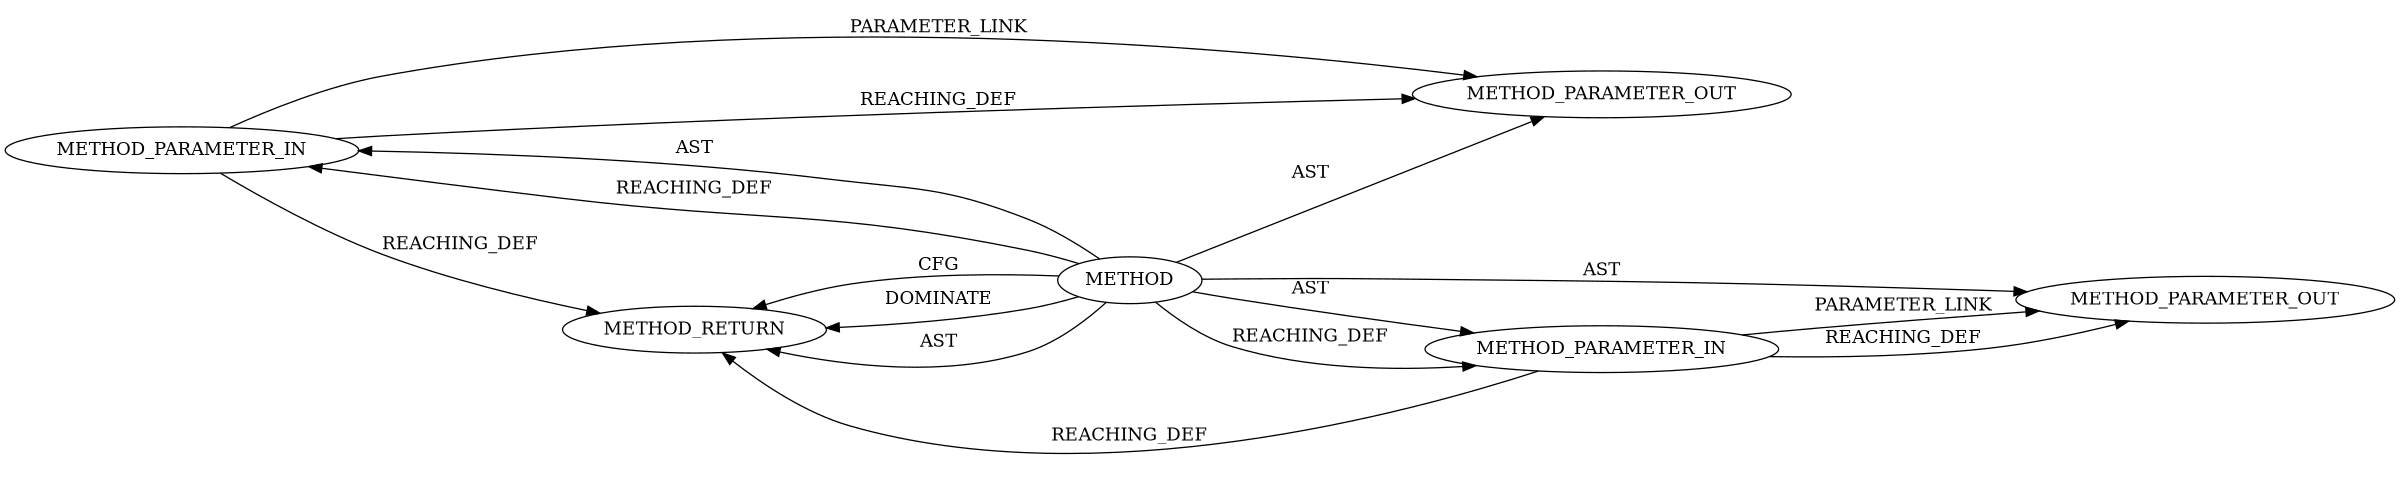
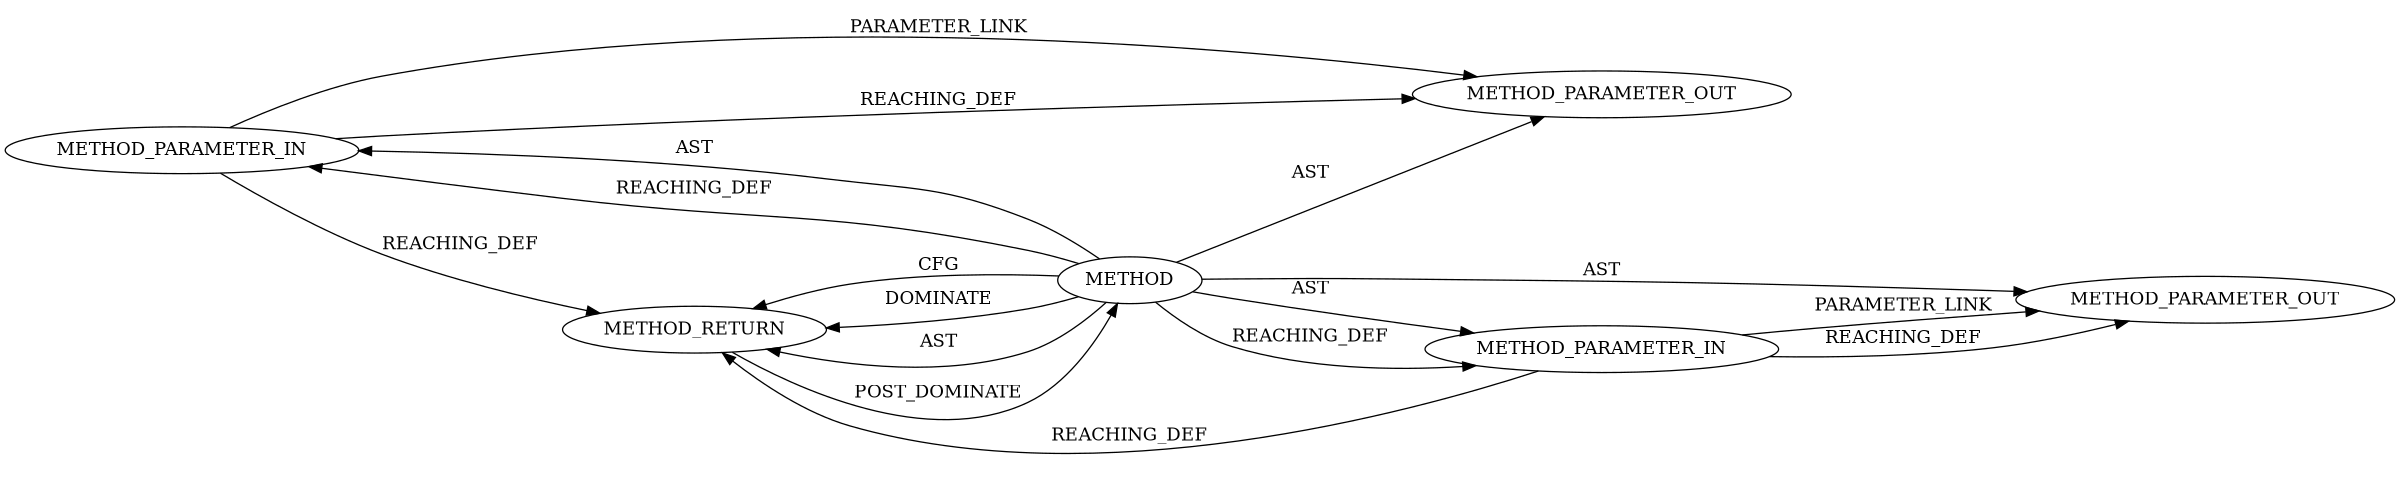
none -> (936, 419)
